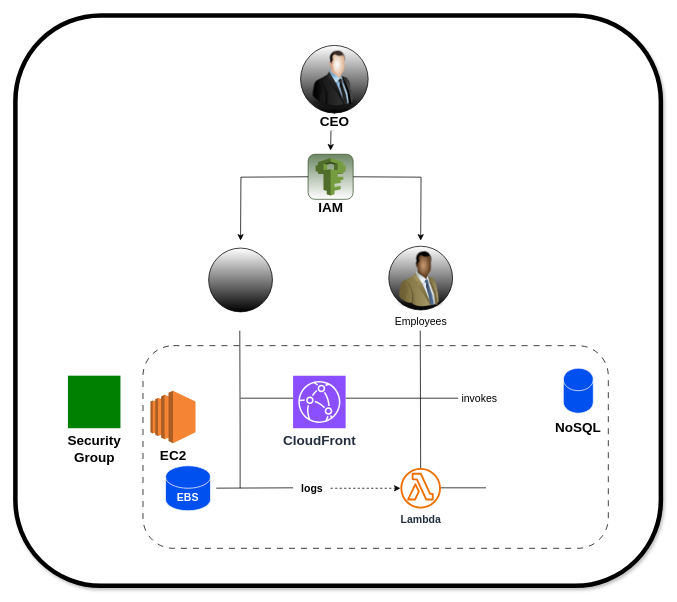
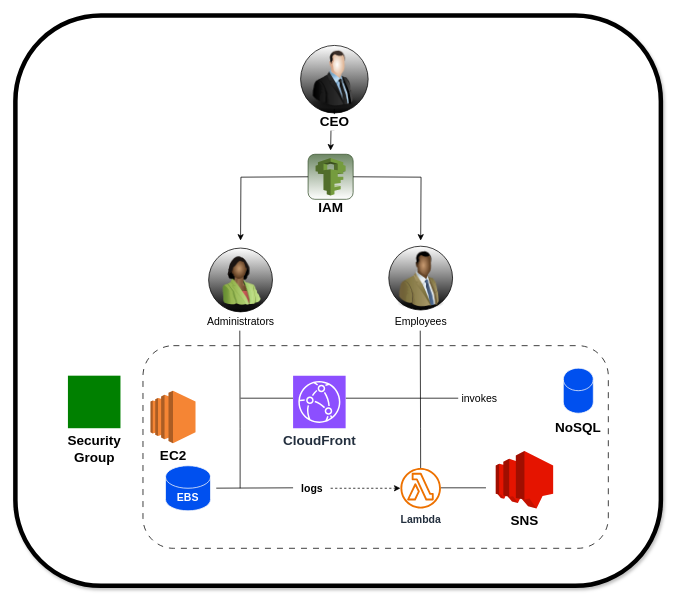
none -> (240, 280)
none -> (524, 479)
